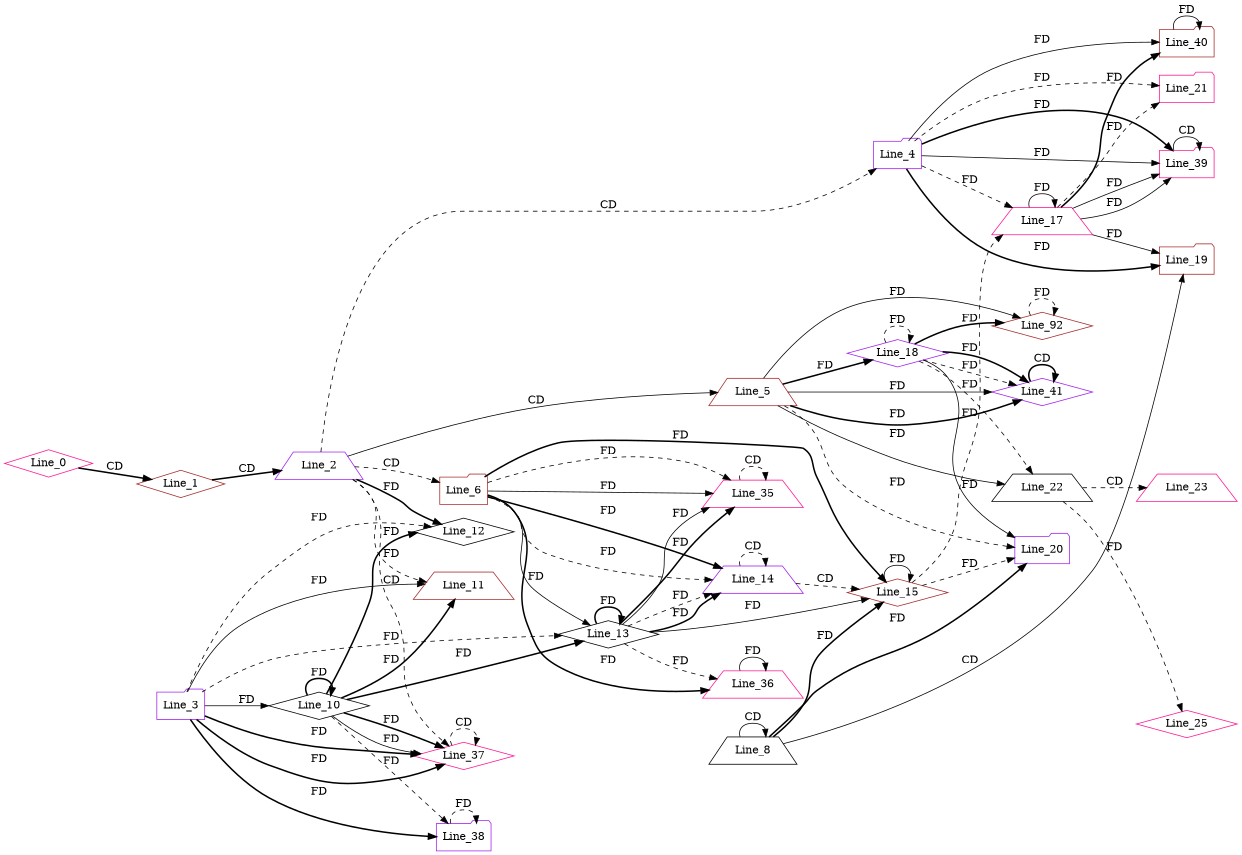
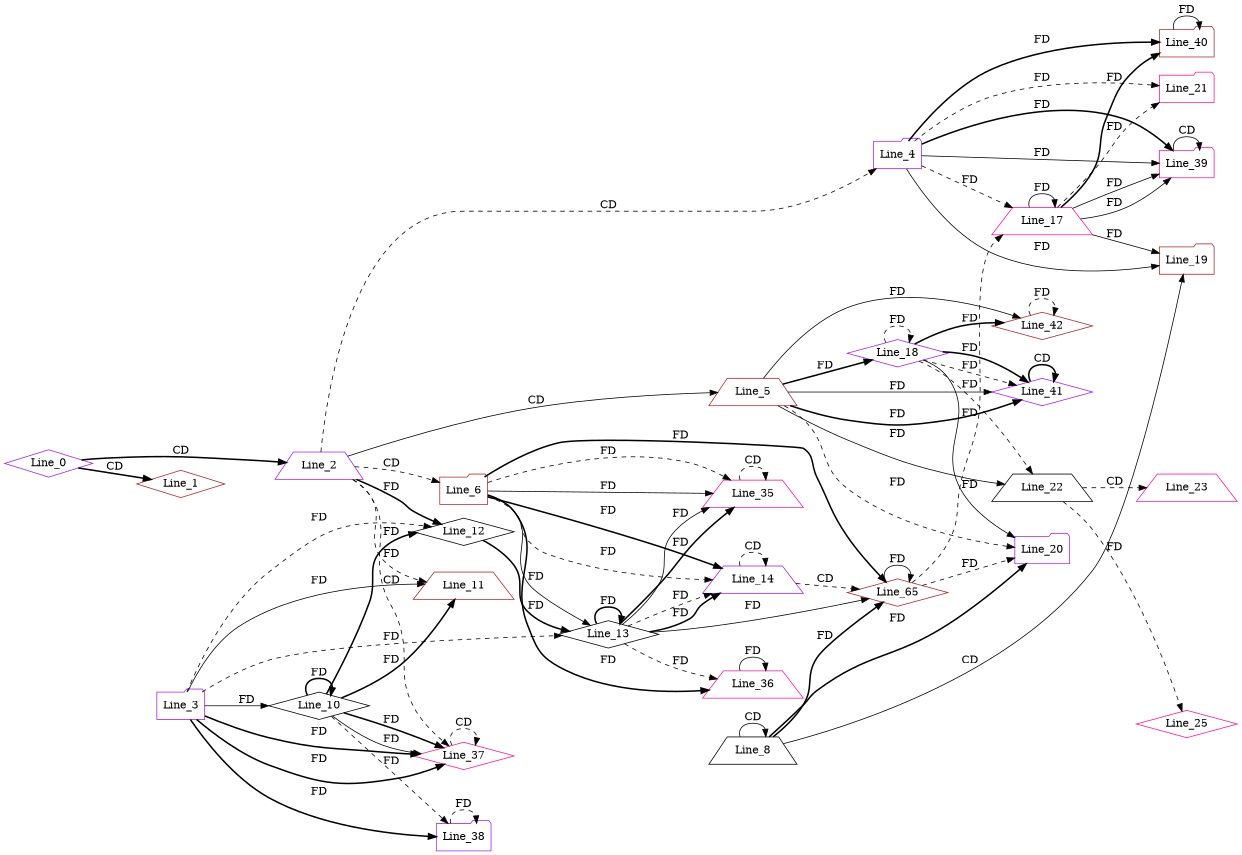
(1016, 60) -> (1016, 60)
(1011, 260) -> (1011, 260)
(1042, 326) -> (1042, 326)
(49, 463) -> (49, 463)
(243, 476) -> (180, 457)
(898, 593) -> (898, 593)
(461, 672) -> (519, 576)
